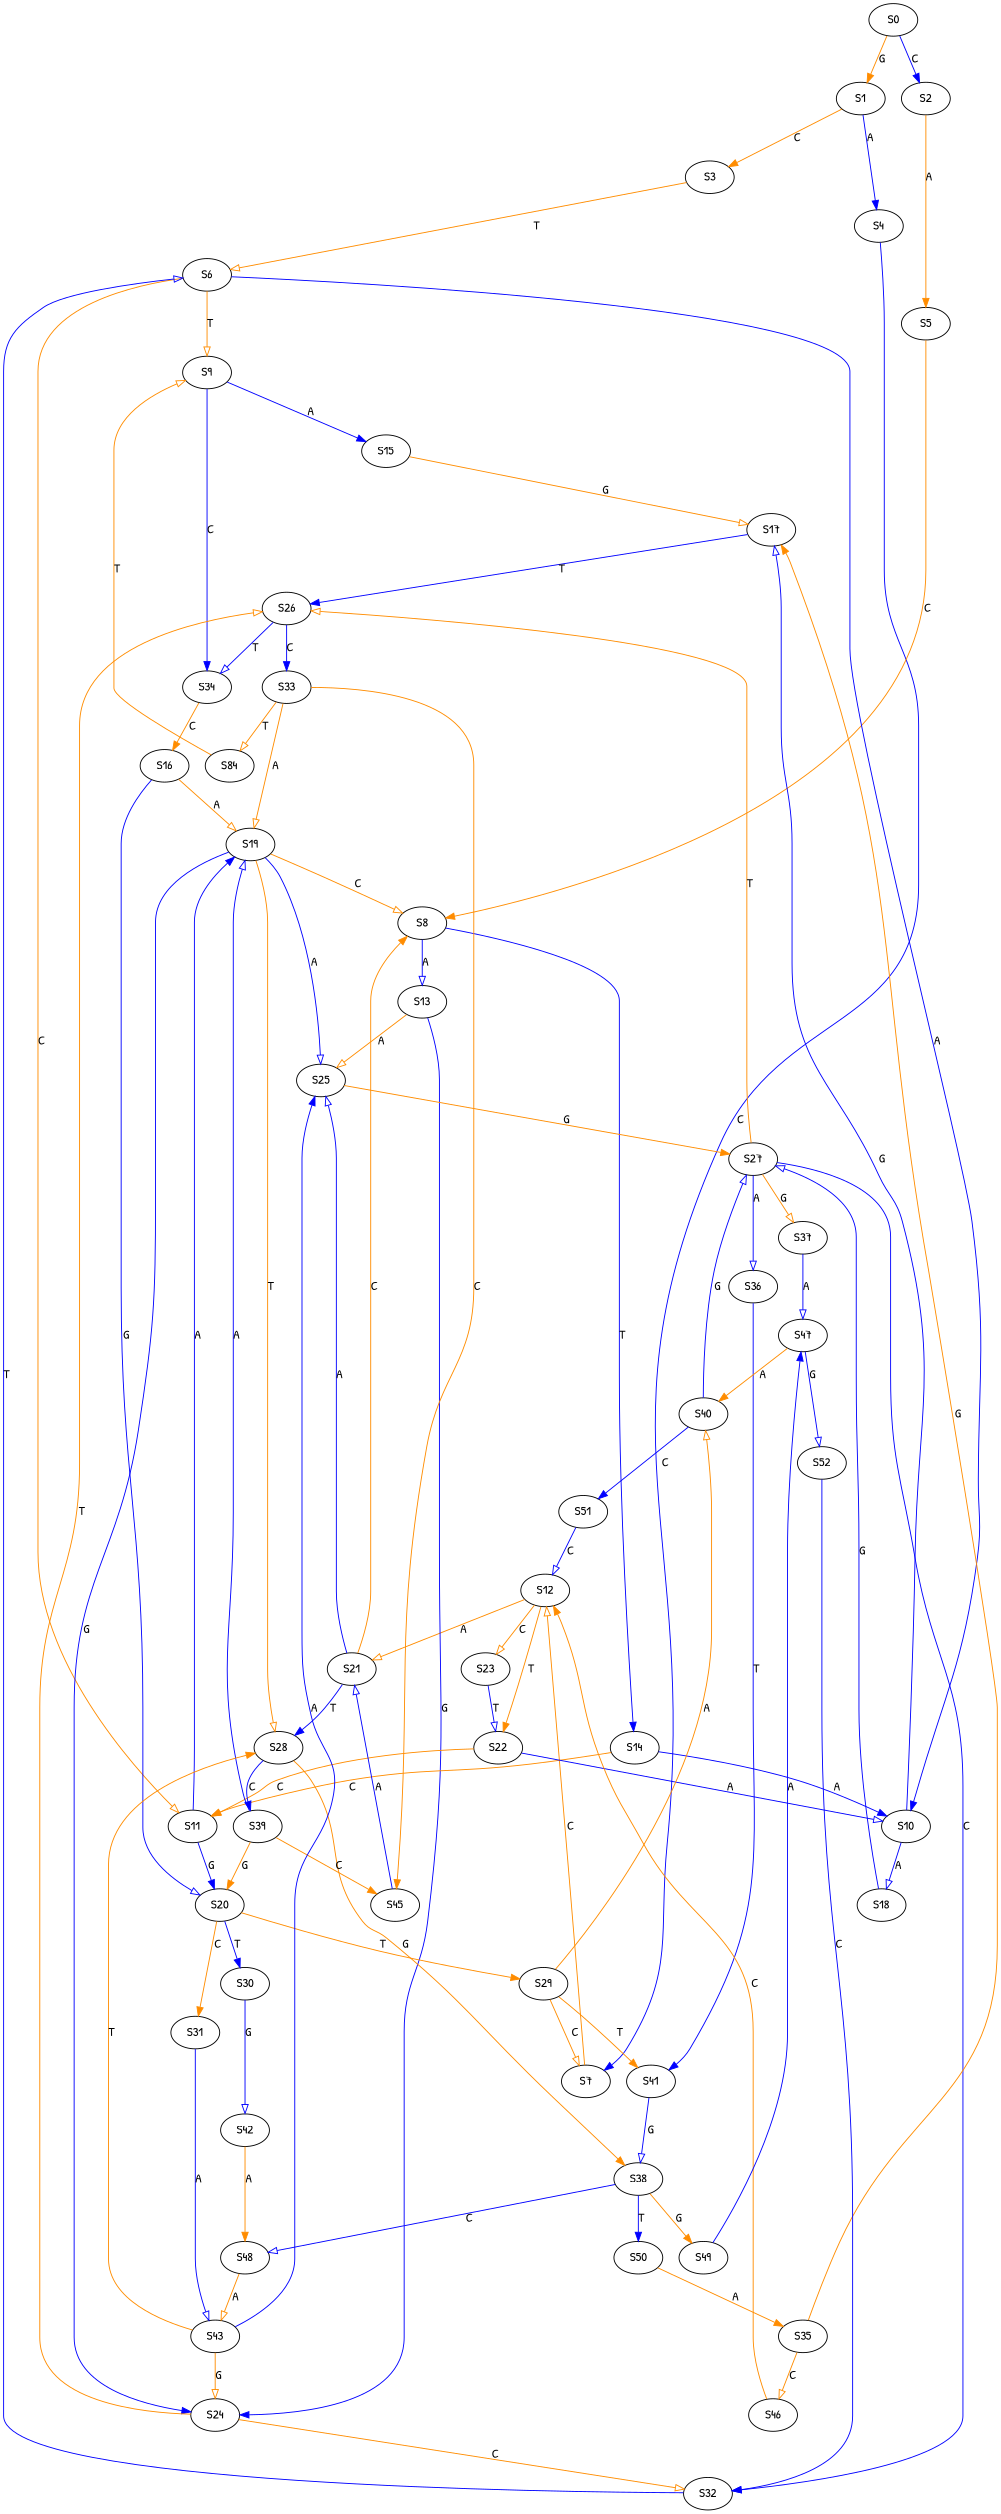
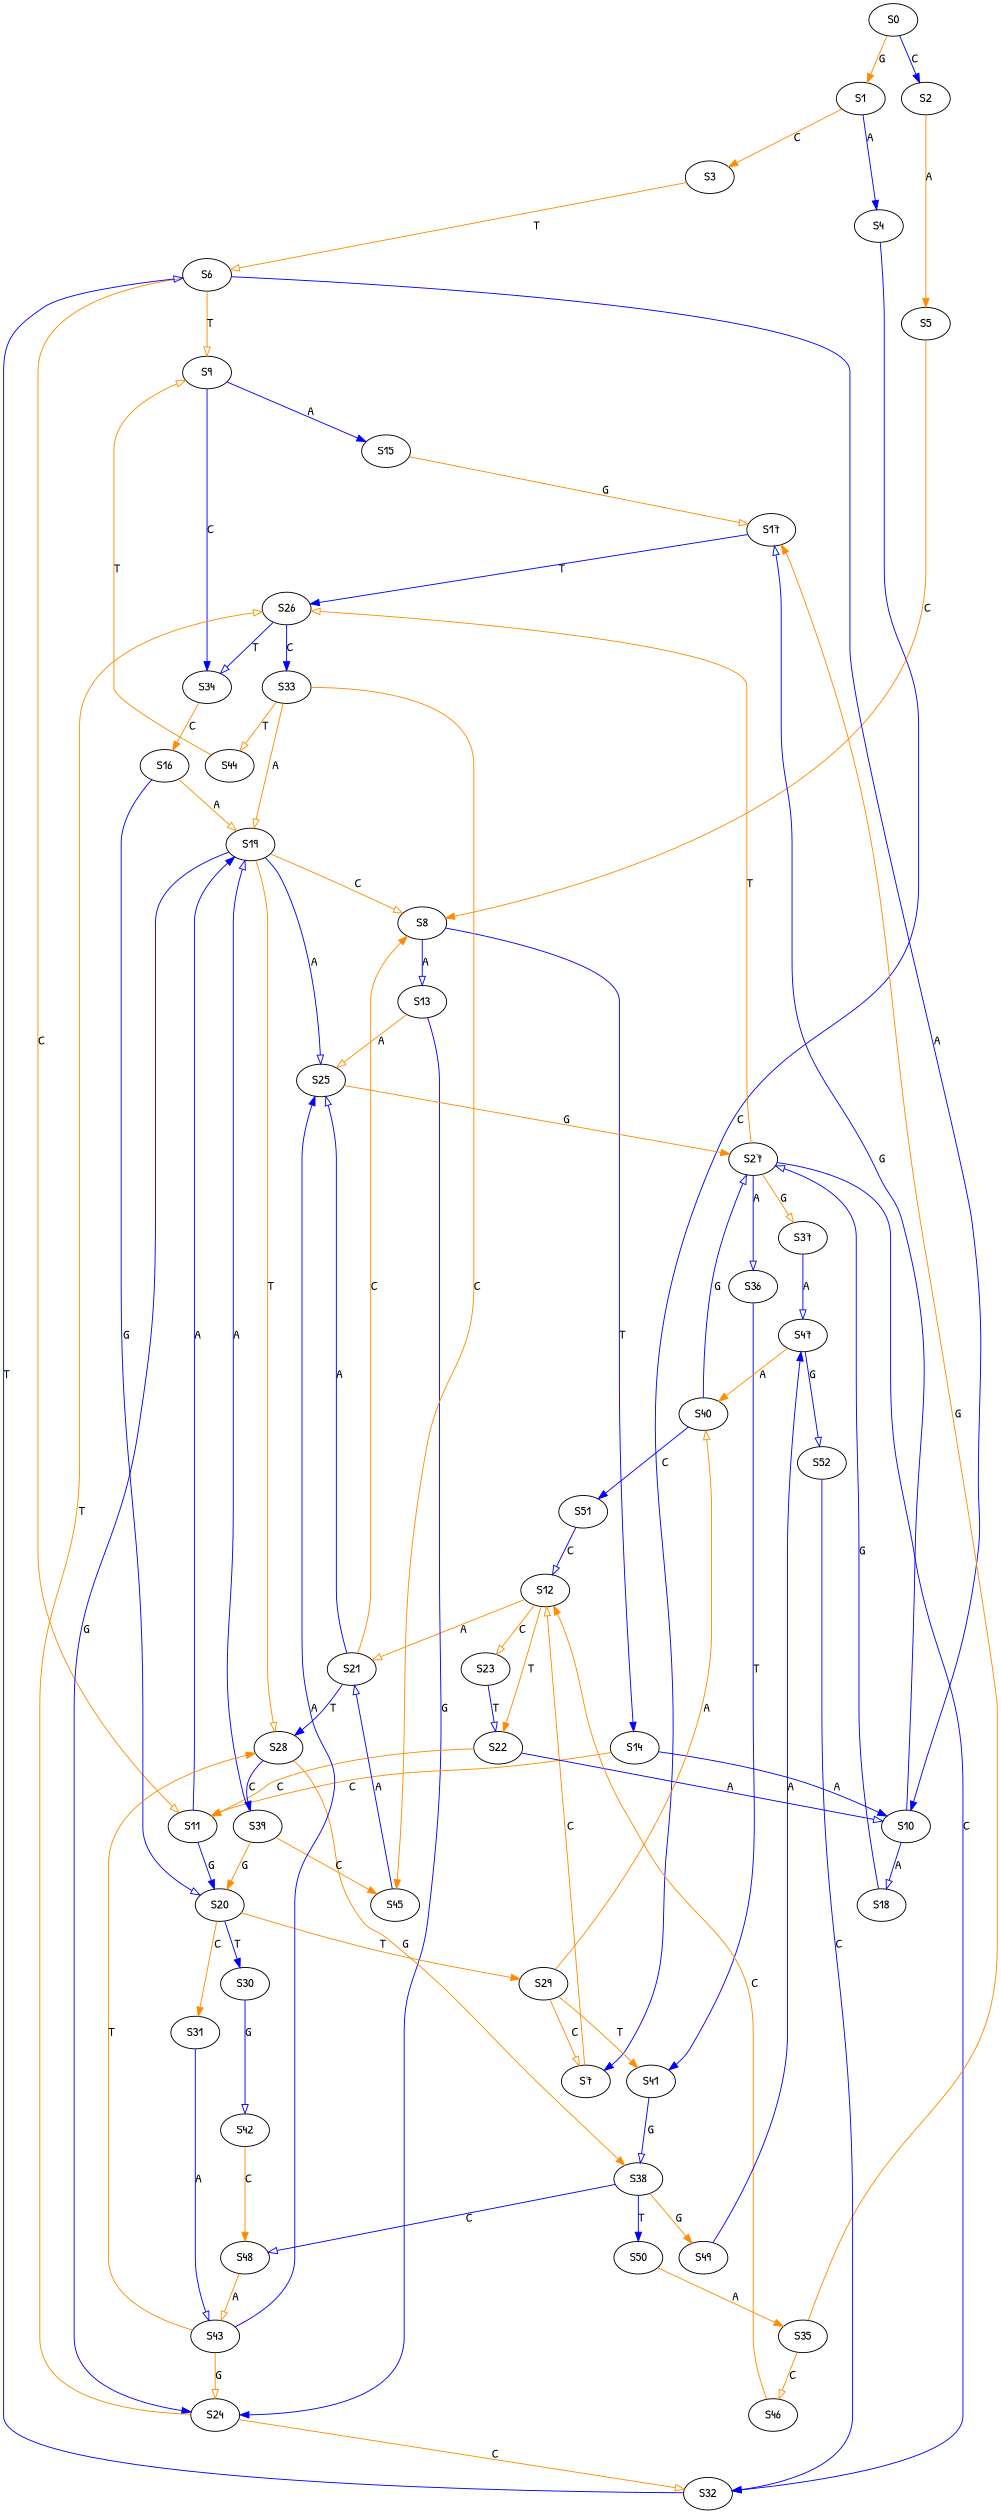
(230, 766) -> (230, 766)
(249, 2179) -> (249, 2179)
